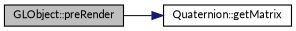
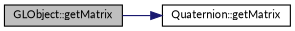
(64, 16) -> (63, 16)
